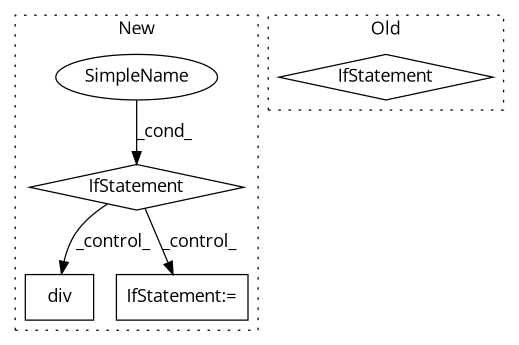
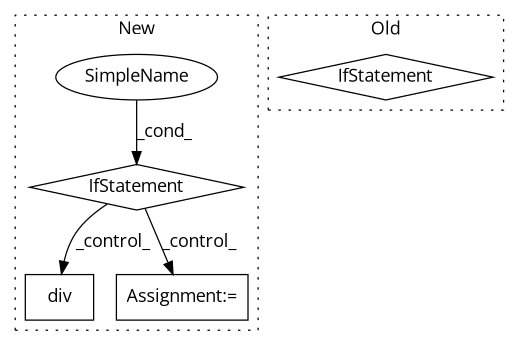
(182, 297) -> (182, 297)
